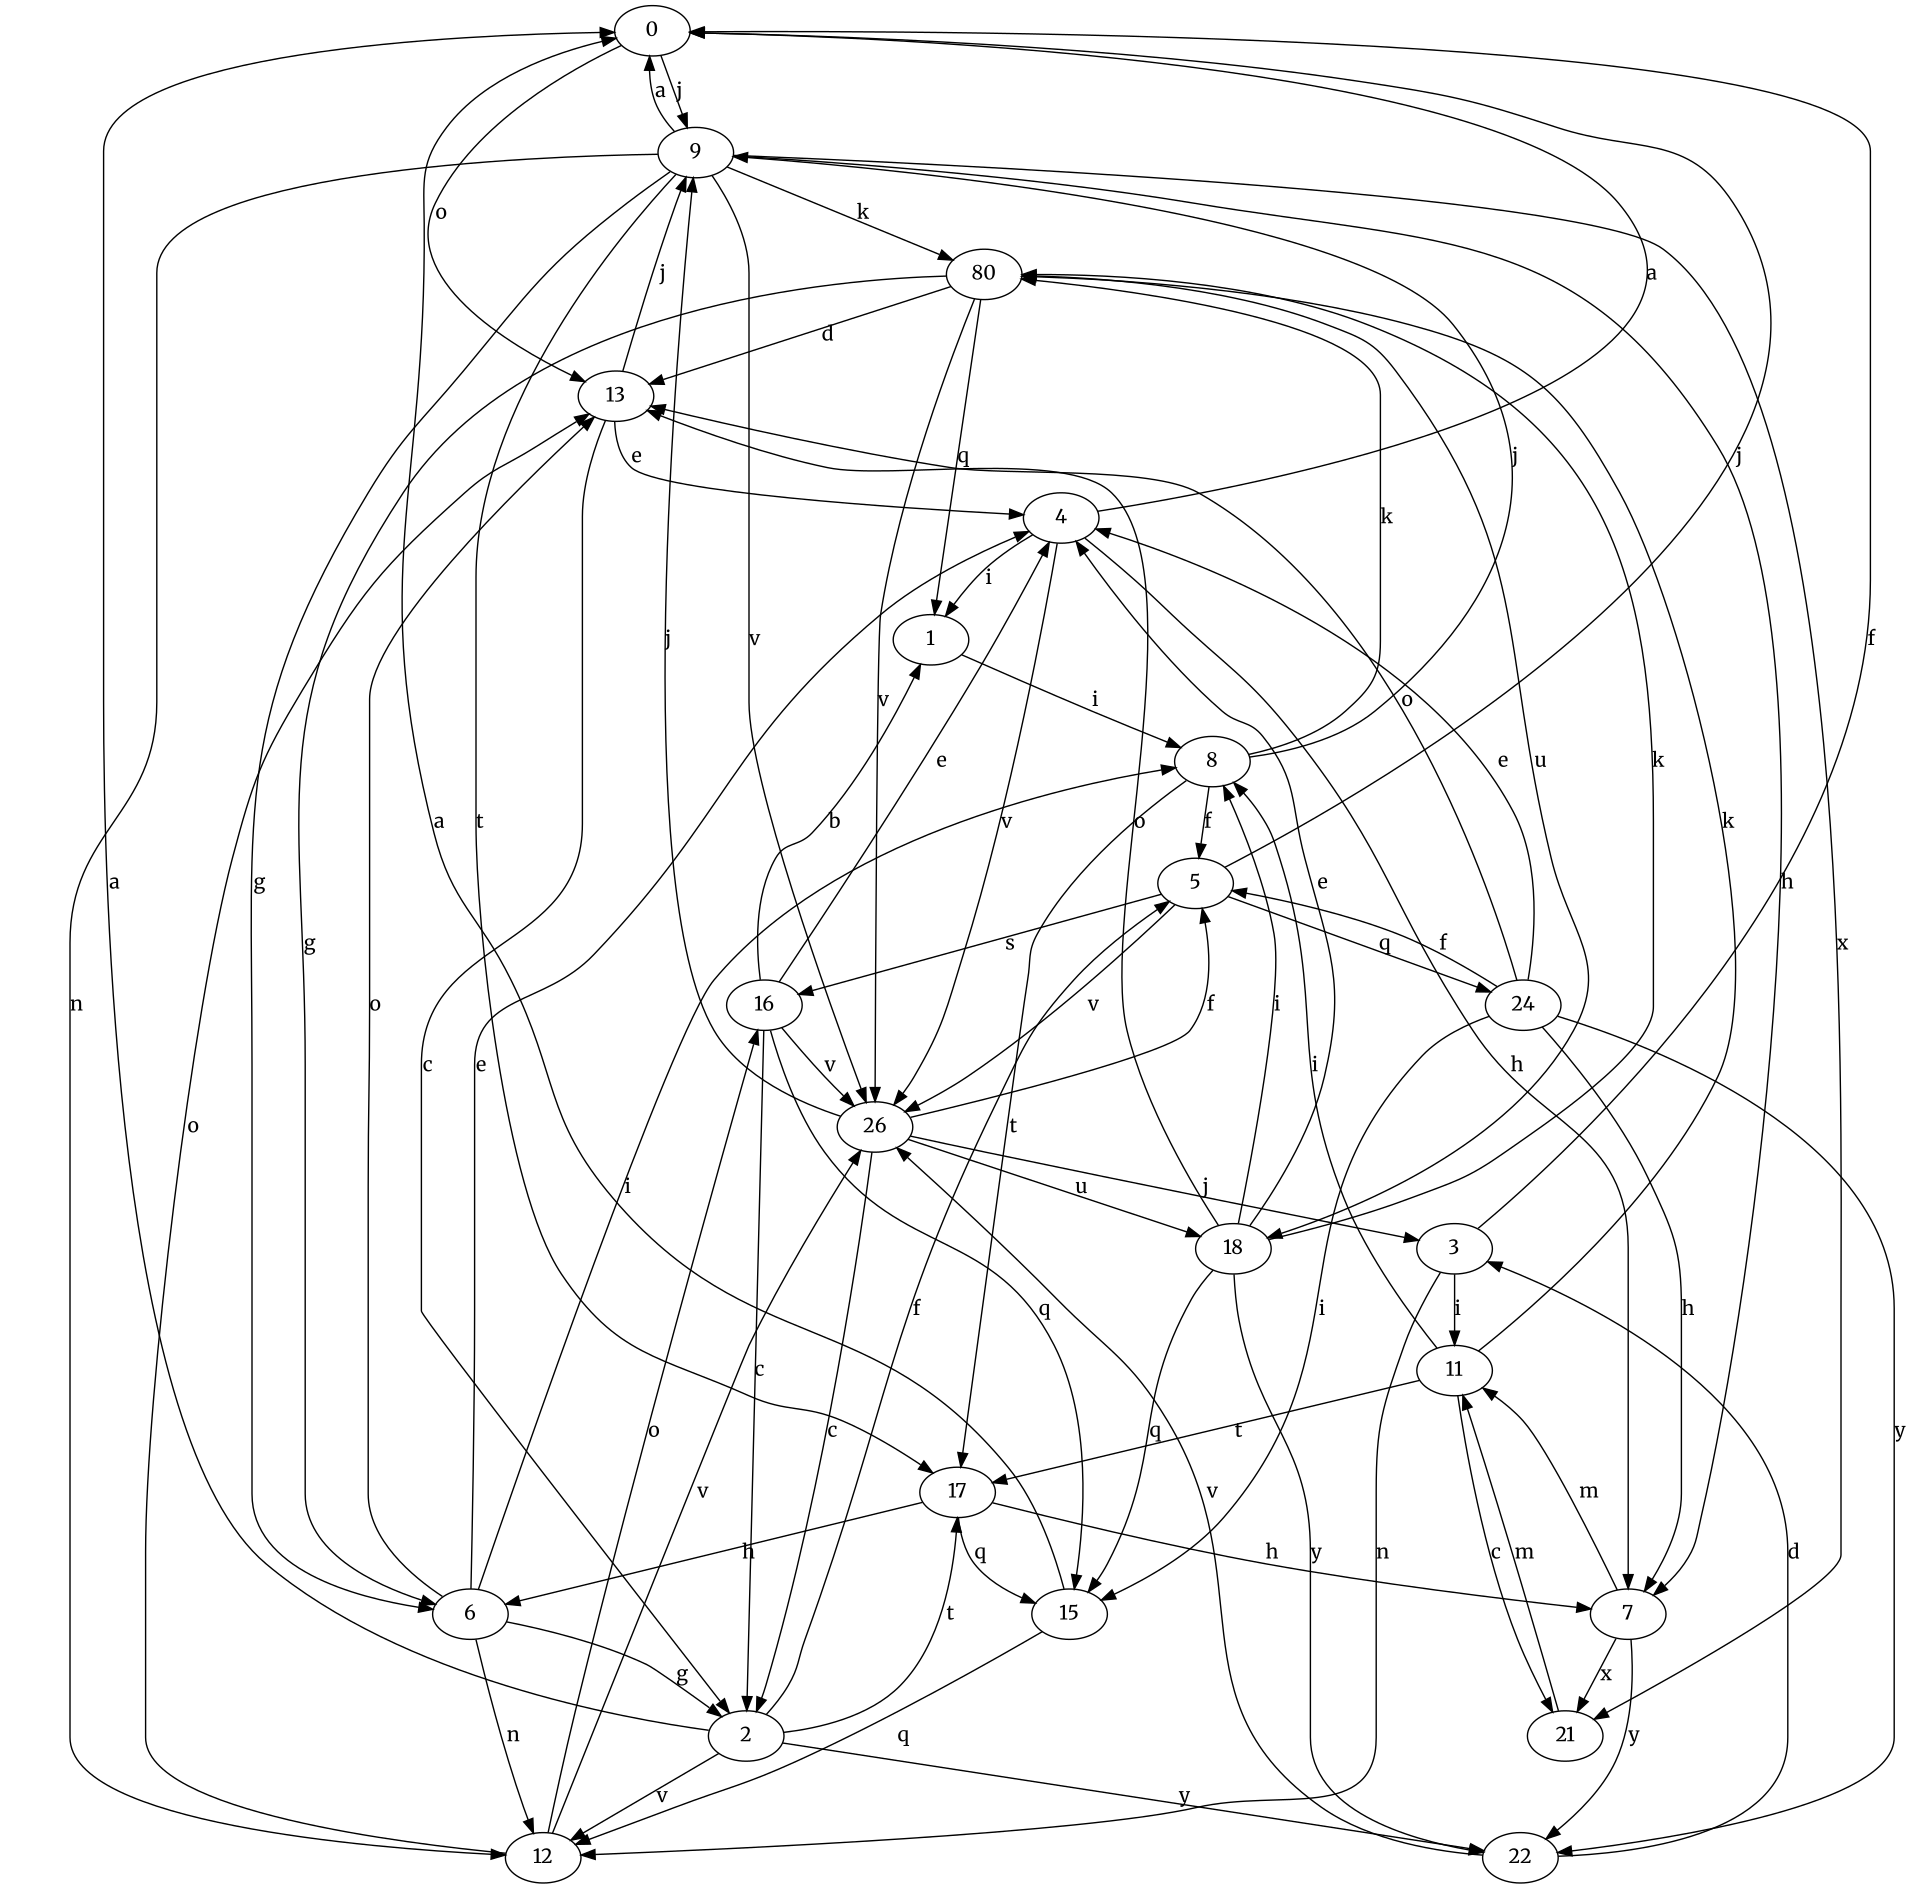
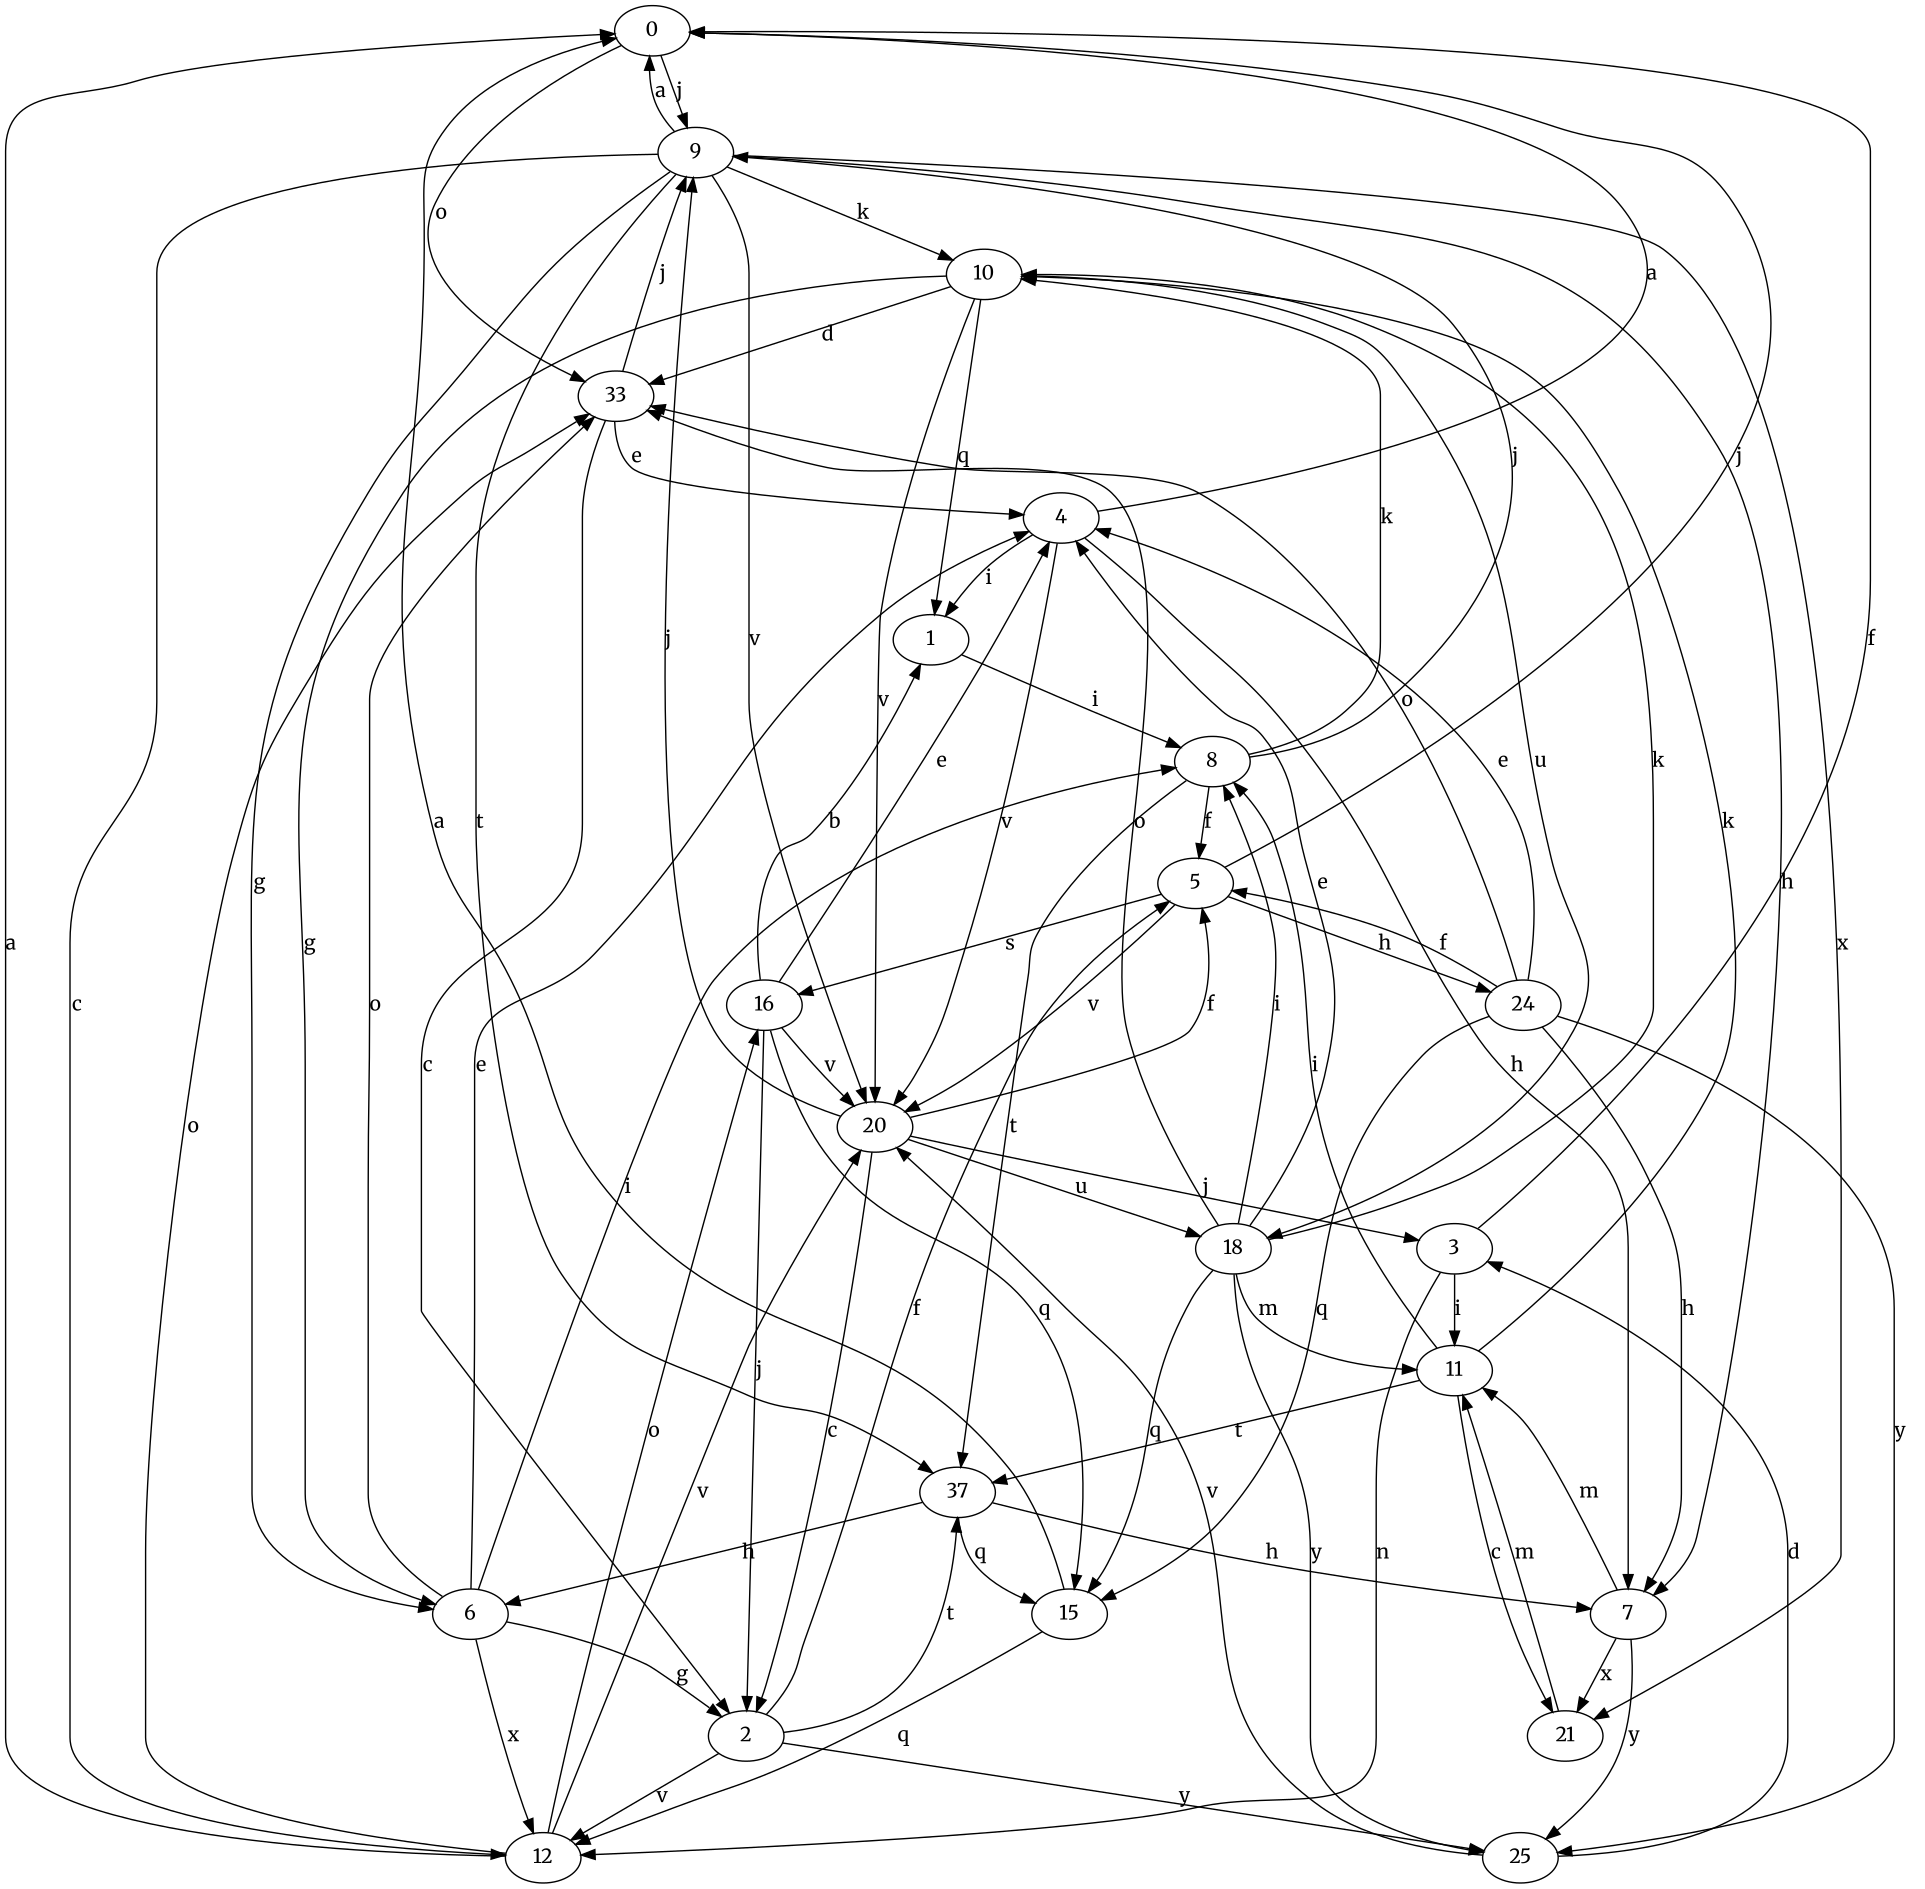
(984, 274) -> (984, 274)
(616, 396) -> (616, 396)
(108, 907) -> (6, 896)
(1385, 944) -> (1385, 944)
(77, 1005) -> (77, 1005)
(875, 1127) -> (875, 1127)
(1322, 1310) -> (1322, 1310)
none -> (1297, 1345)
(760, 1371) -> (760, 1371)
(958, 1492) -> (958, 1492)
(514, 1736) -> (514, 1736)
(1520, 1858) -> (1520, 1858)
